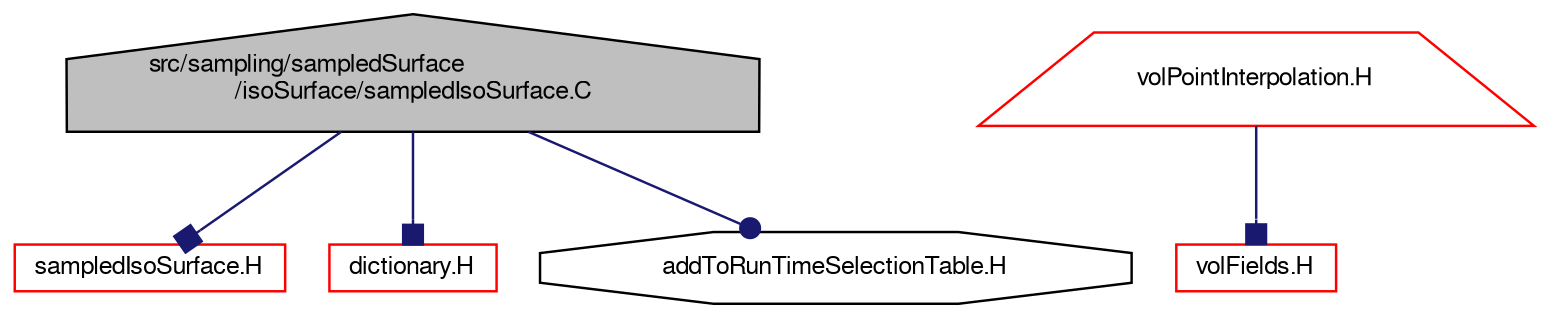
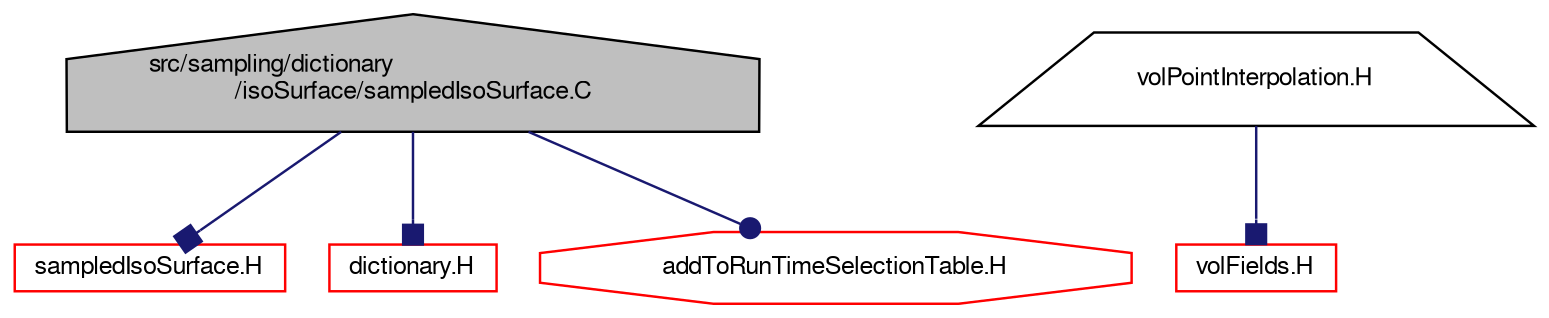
(413, 79) -> (413, 79)
(1256, 79) -> (1256, 79)
(836, 268) -> (836, 268)
